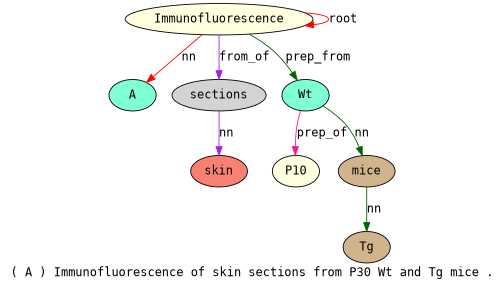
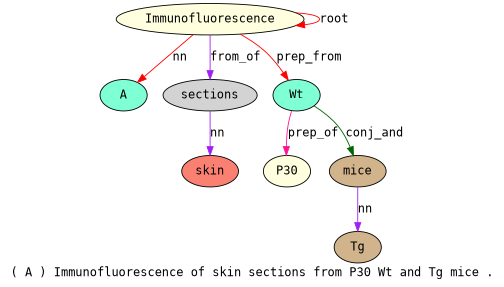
(273, 51) -> (264, 51)
(362, 133) -> (375, 133)
(296, 171) -> (287, 171)
(367, 205) -> (358, 205)
